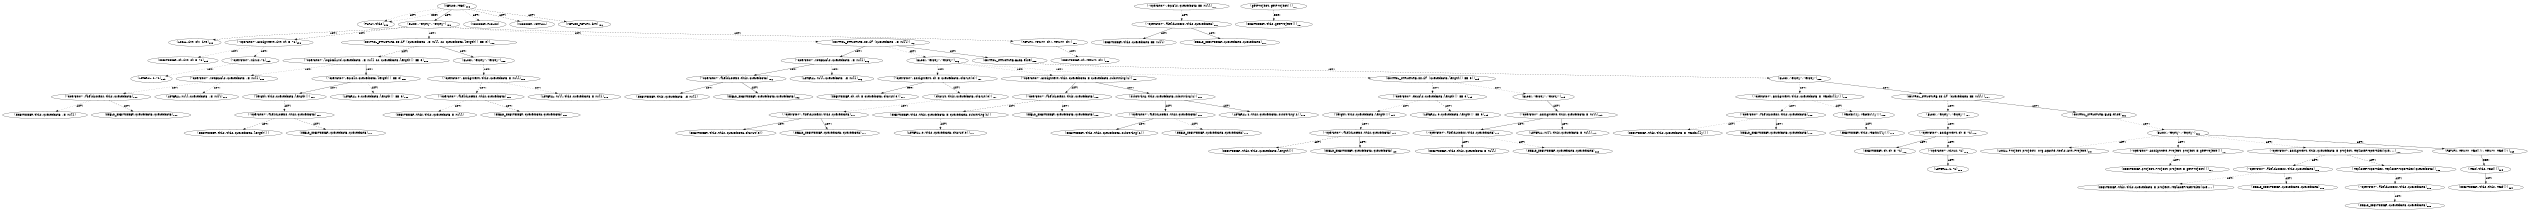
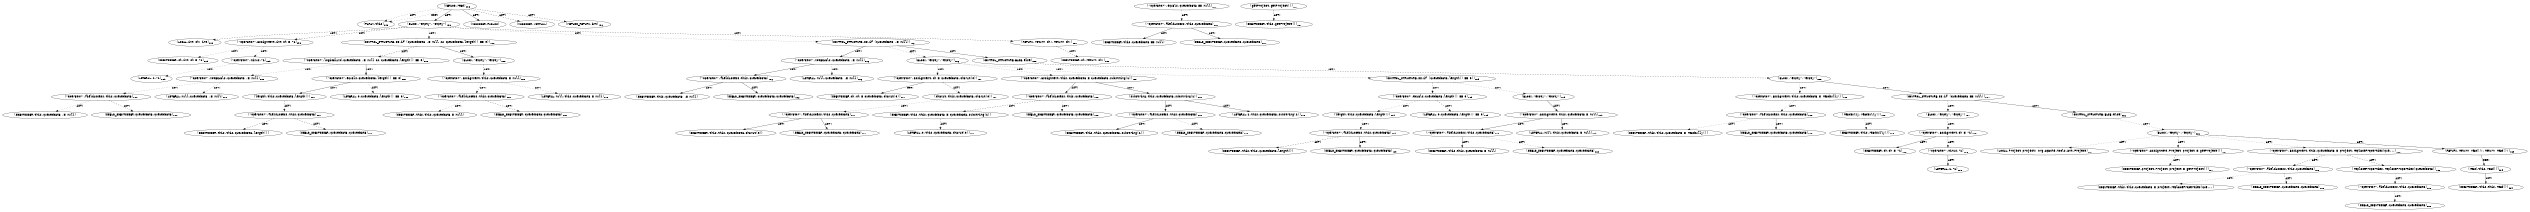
(470, 15) -> (470, 15)
(1278, 15) -> (1278, 15)
(1831, 106) -> none
(2090, 151) -> (2090, 151)
